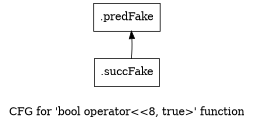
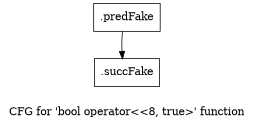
(132, 49) -> (122, 41)
